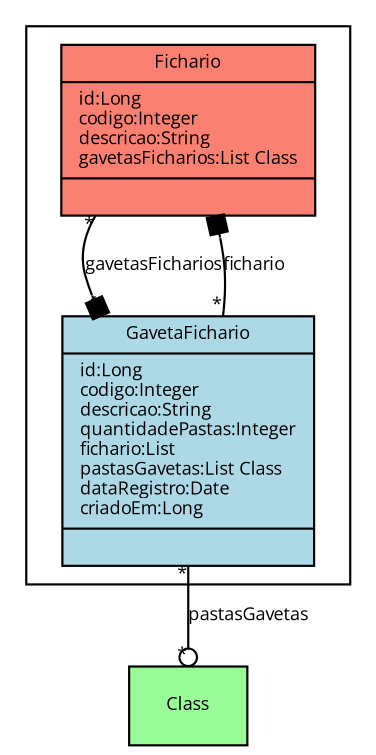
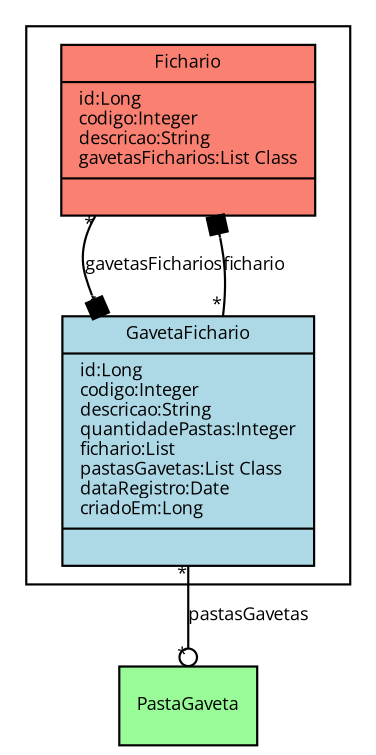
(188, 706) -> (188, 706)
